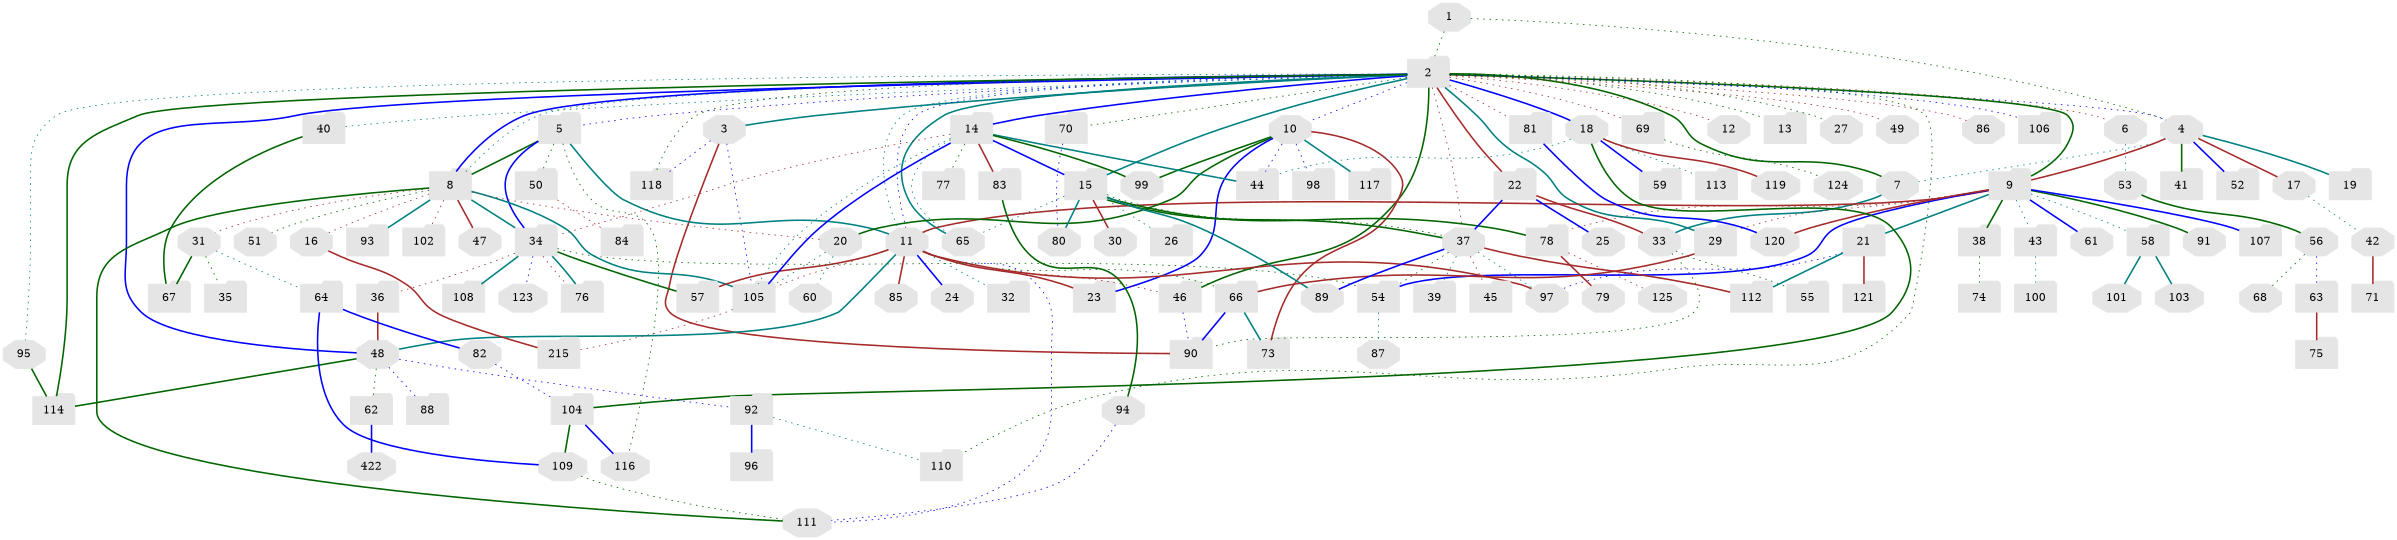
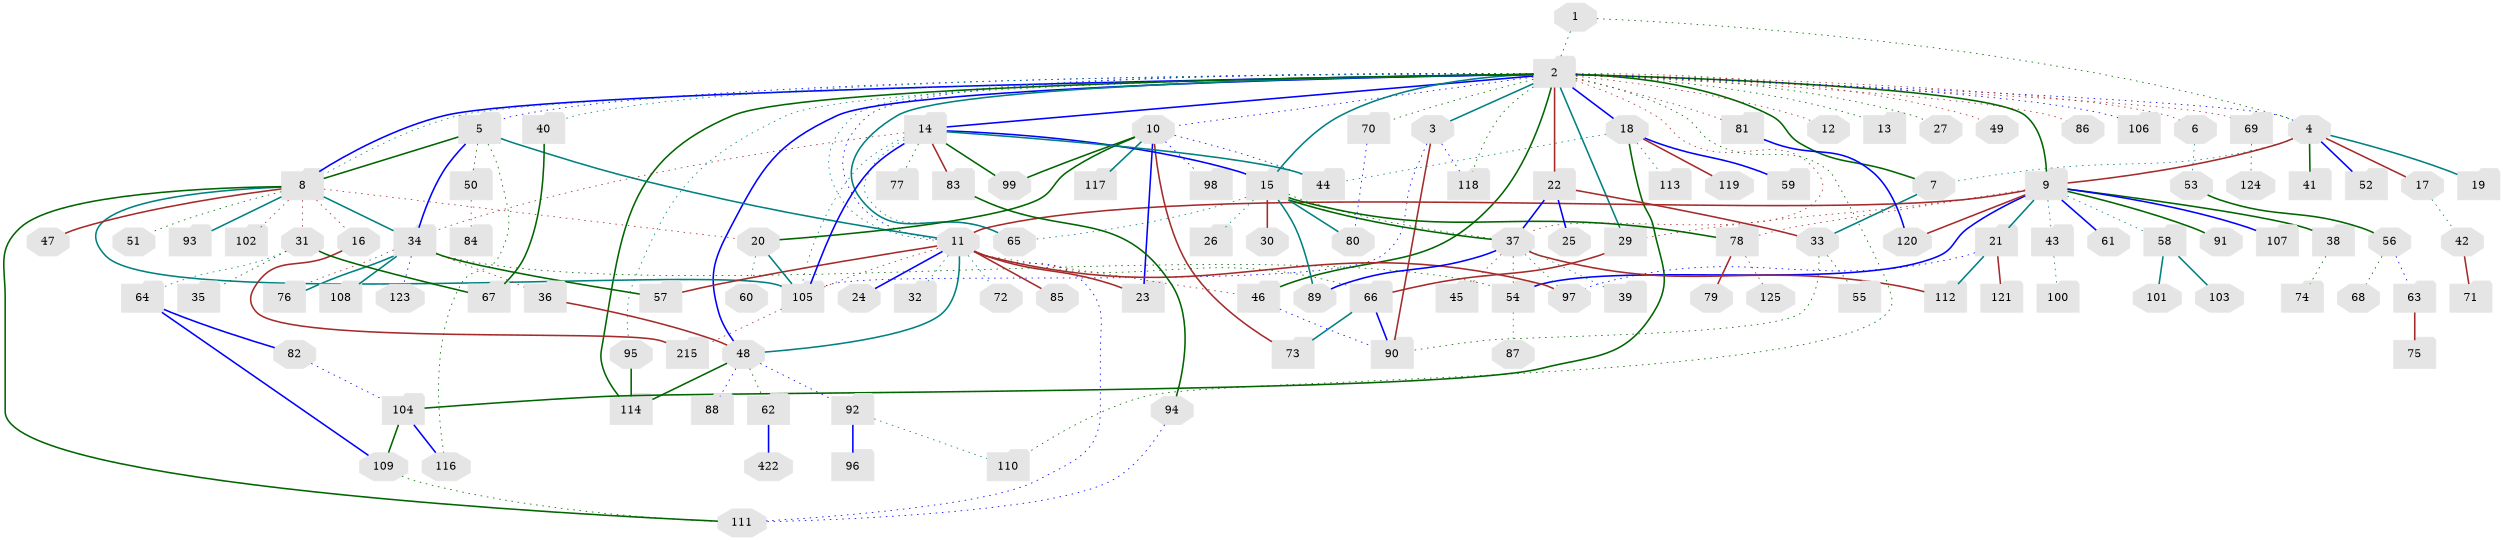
(790, 274) -> (778, 267)
none -> (1001, 298)
